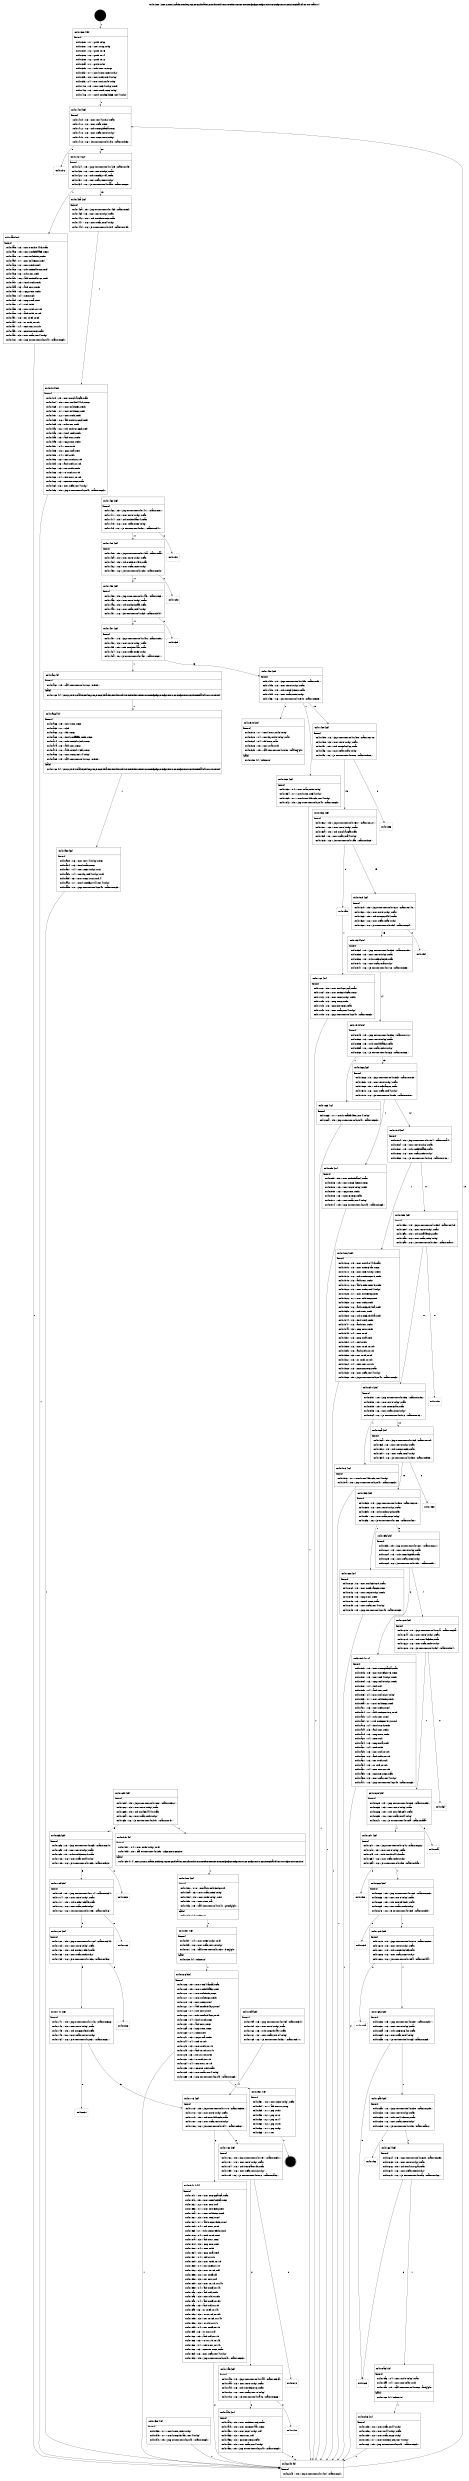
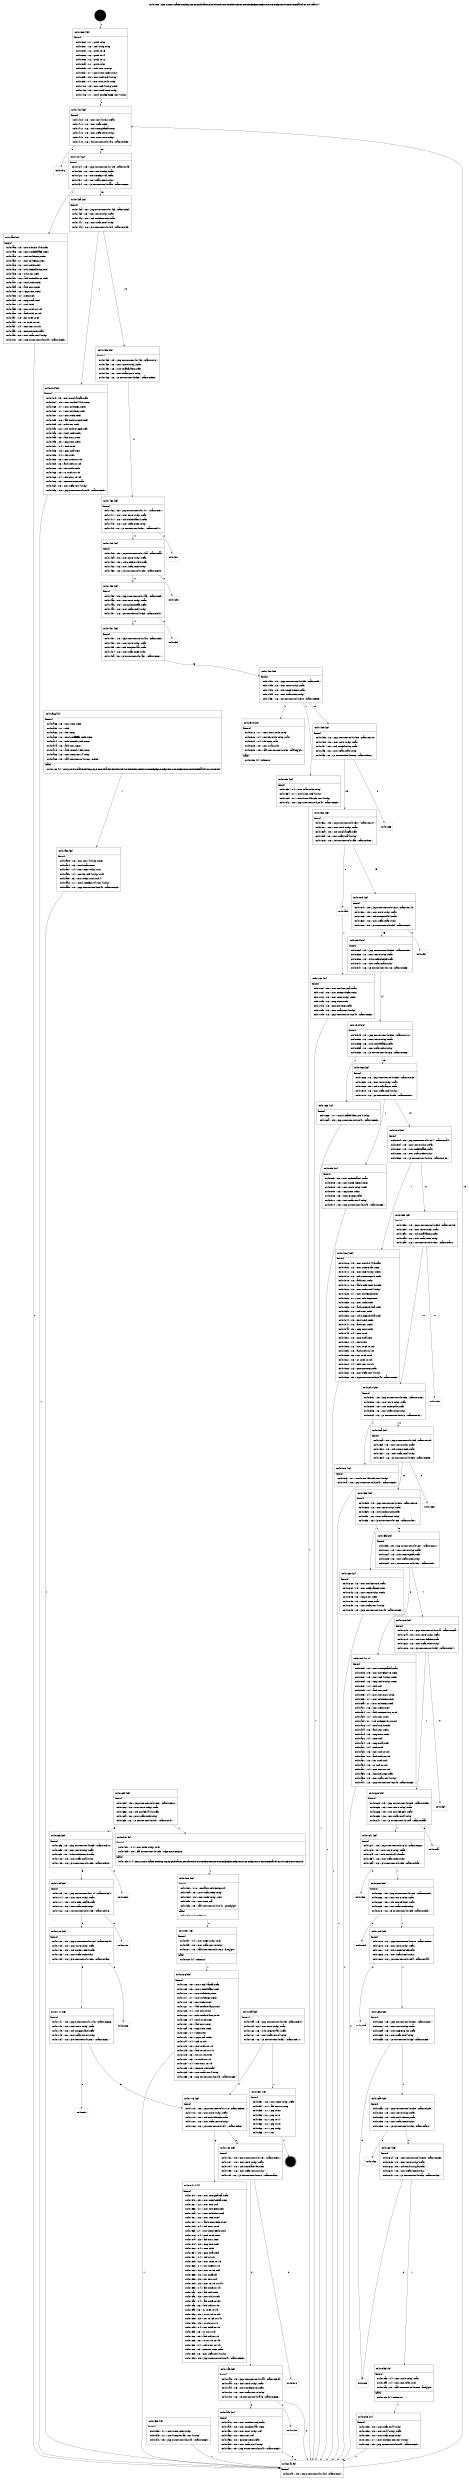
none -> (128, 364)
(133, 685) -> none
(238, 2087) -> (273, 2065)
(215, 2440) -> (305, 2424)
